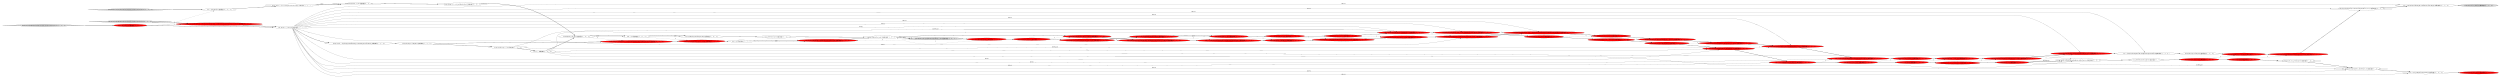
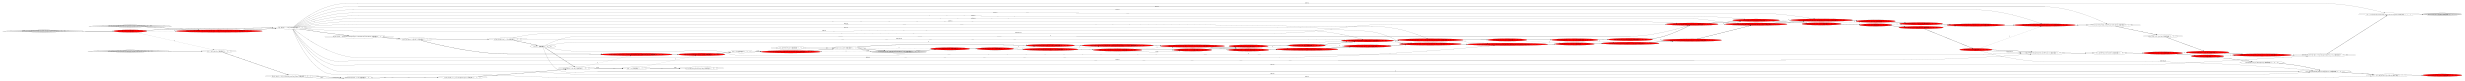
(740, 37) -> none
